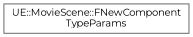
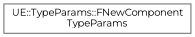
(96, 19) -> (97, 19)
